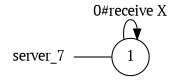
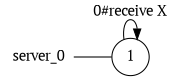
(39, 57) -> (39, 57)
